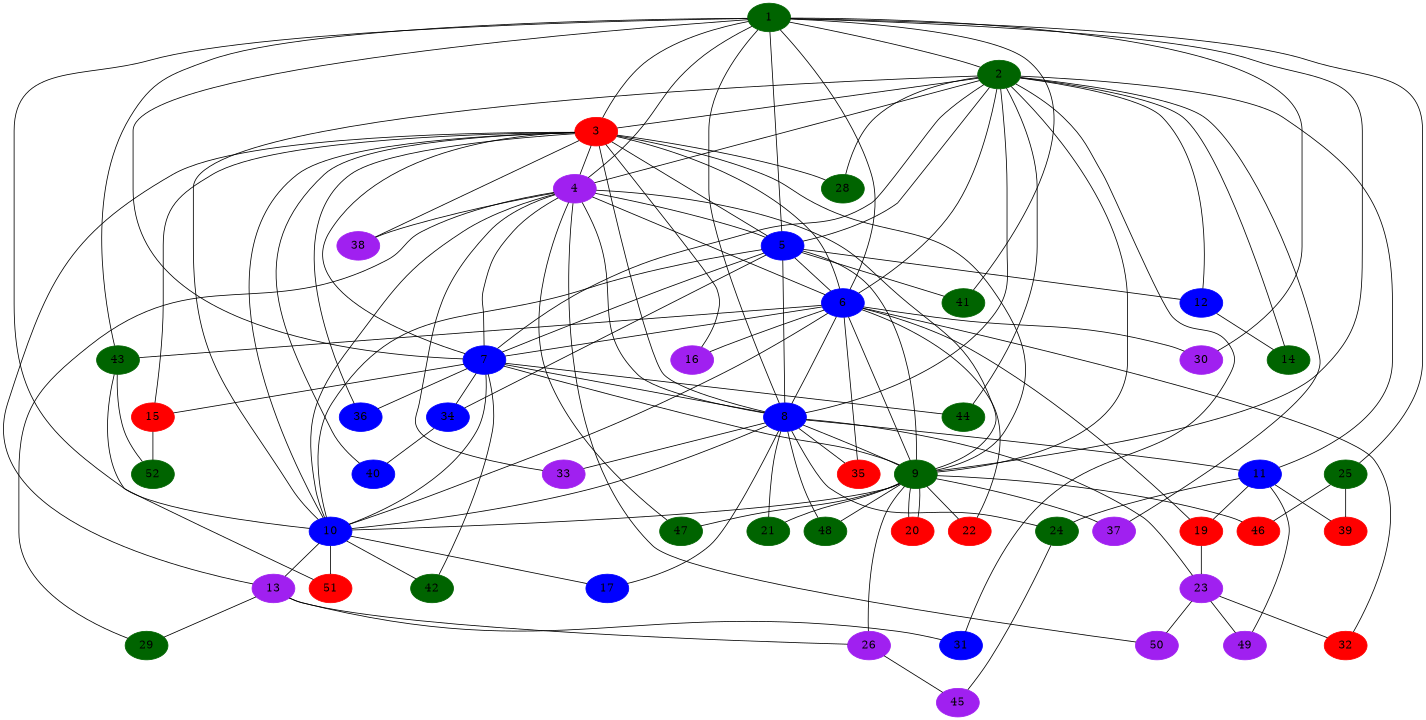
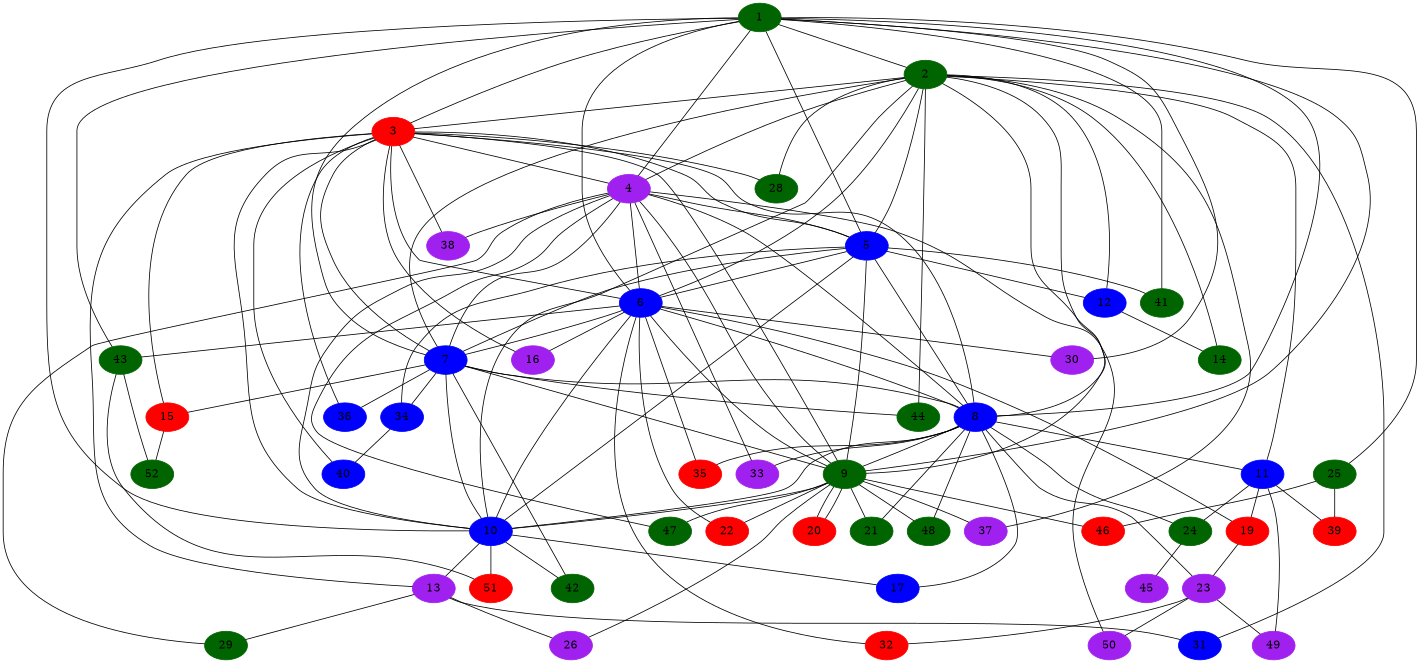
(913, 674) -> none
